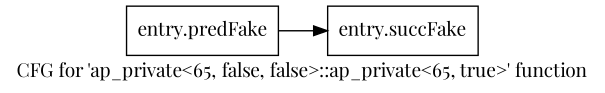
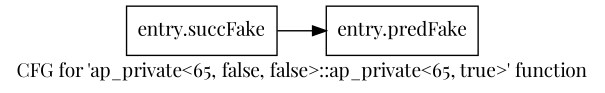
(296, 31) -> (295, 31)
